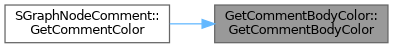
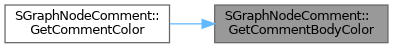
(301, 24) -> (301, 24)
